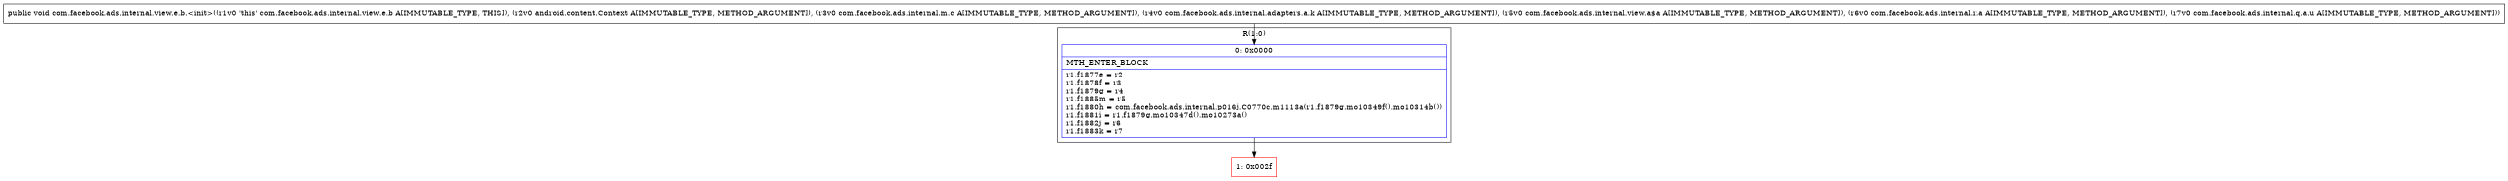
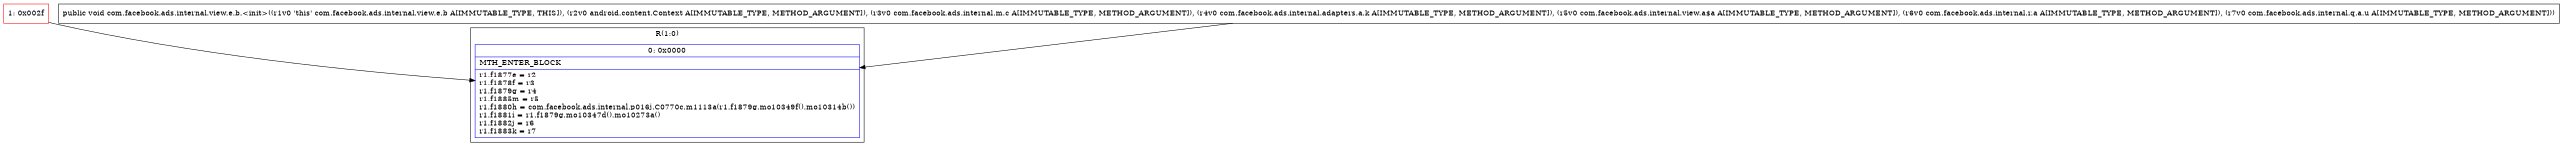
(1254, 145) -> (258, 59)
